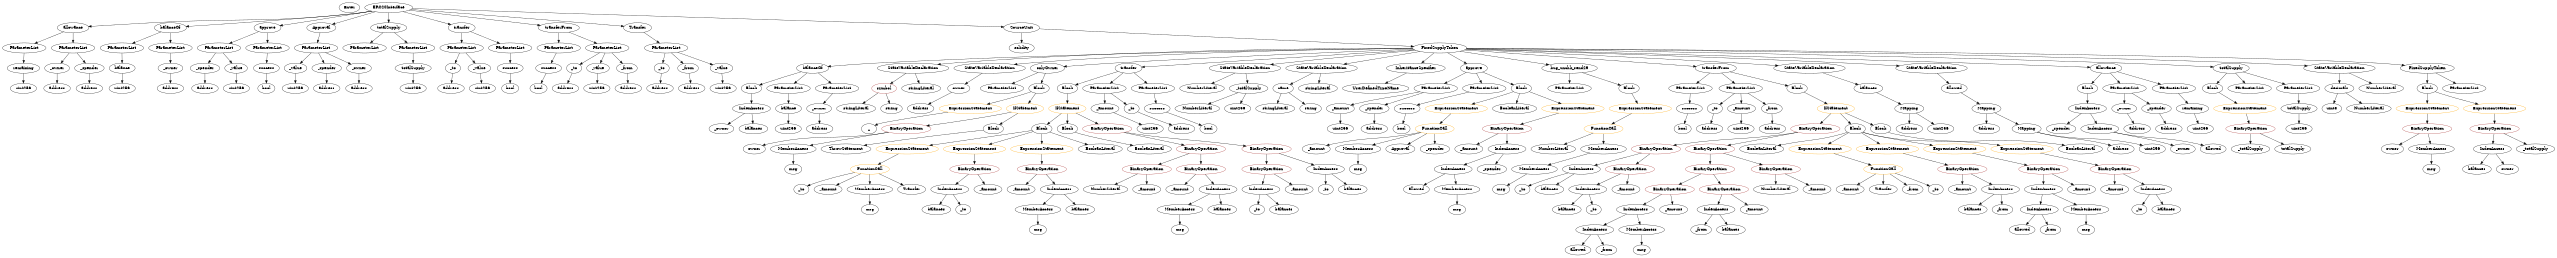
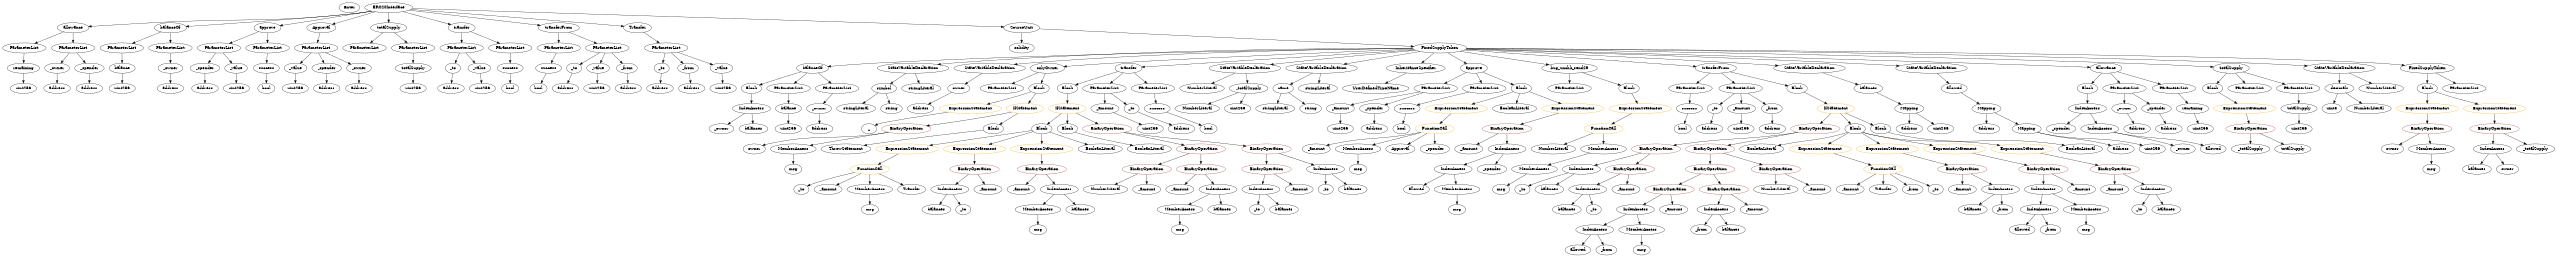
(884, 88) -> (884, 88)
